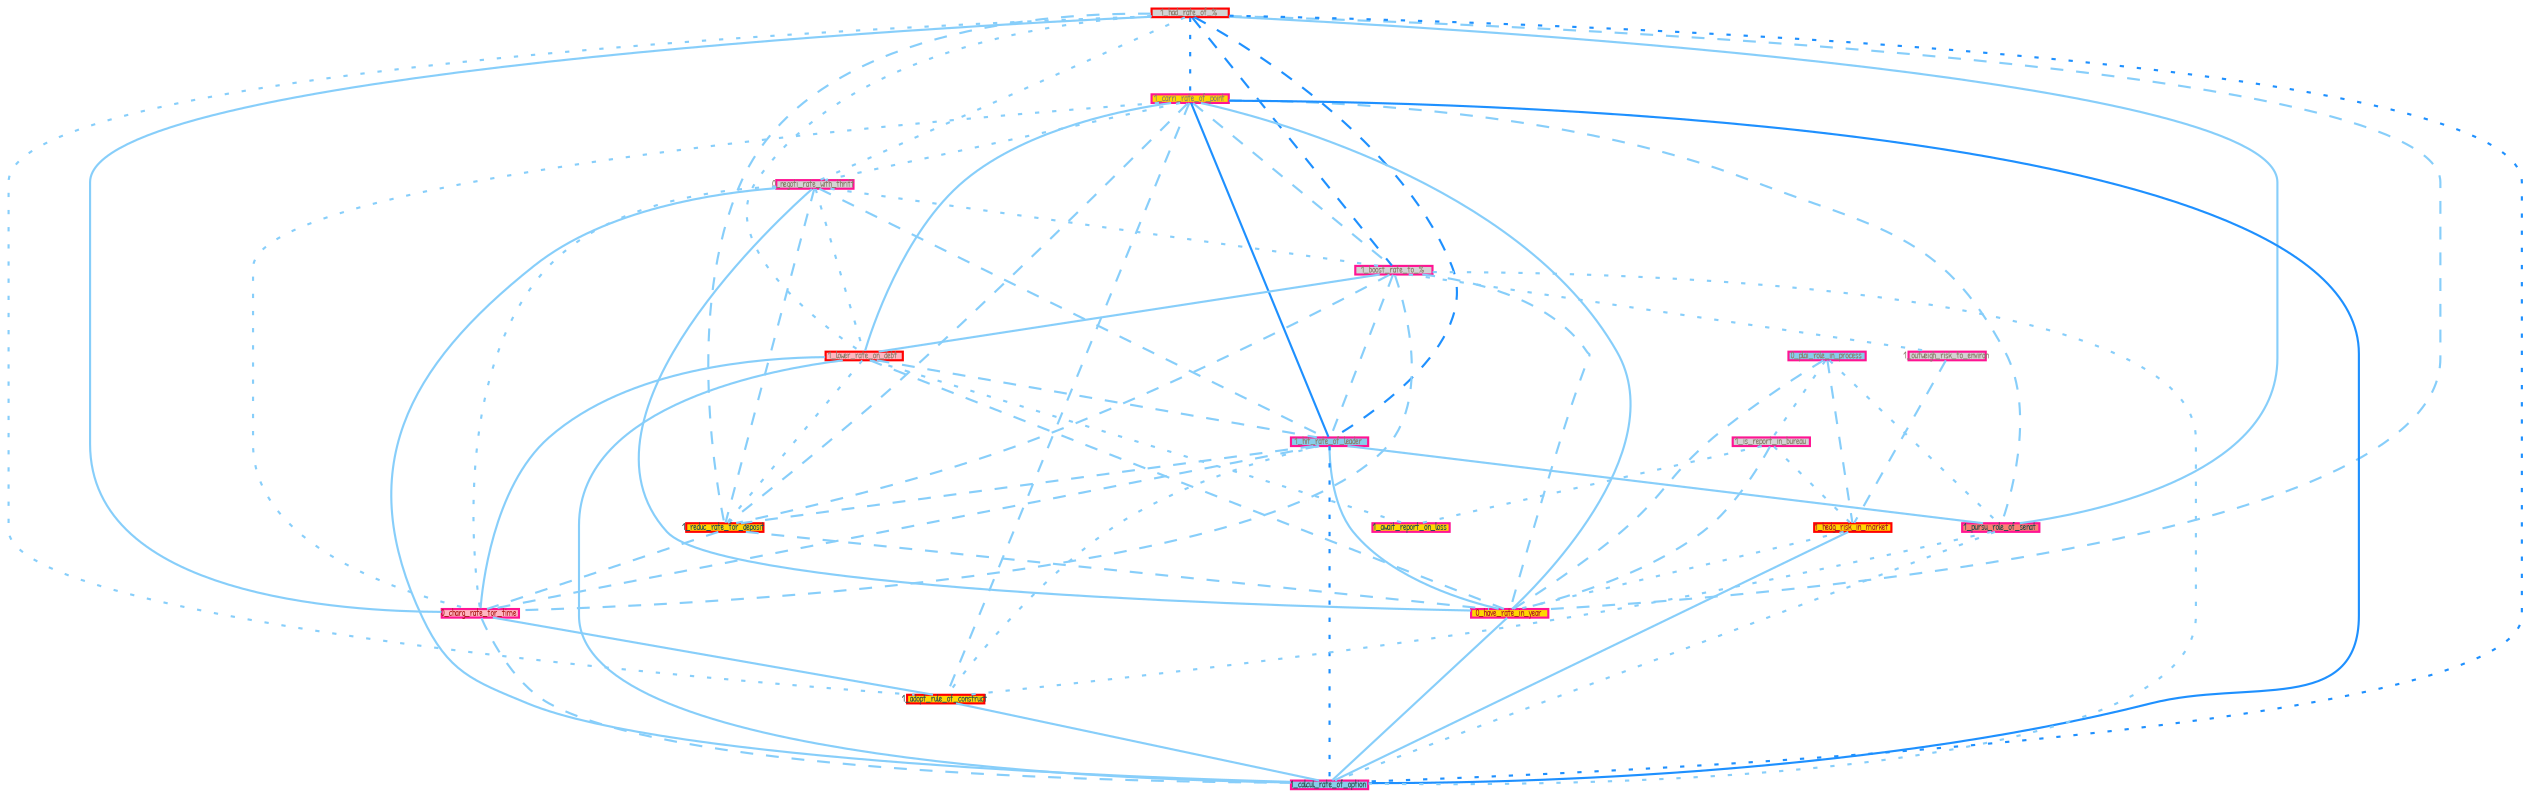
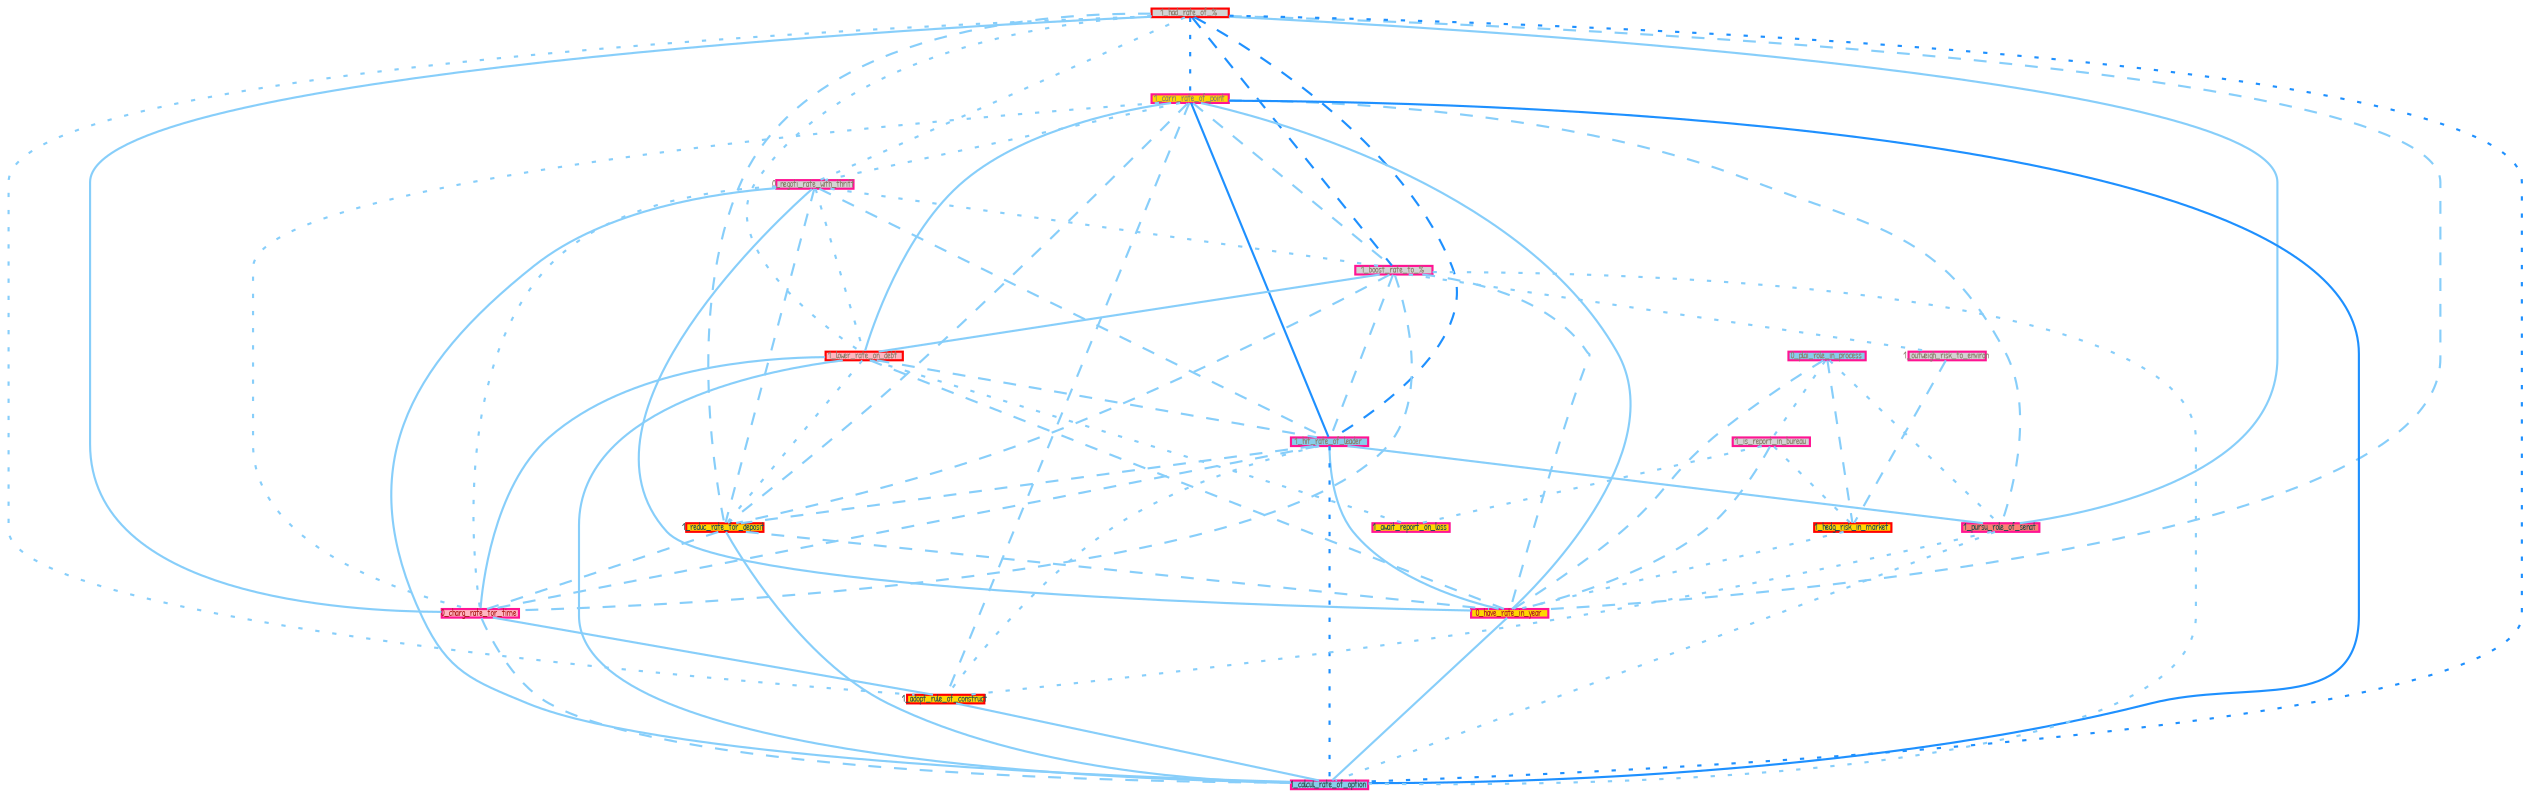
(1853, 528) -> (1853, 528)
(1592, 656) -> (969, 735)
